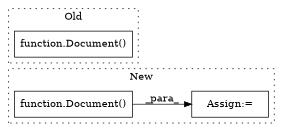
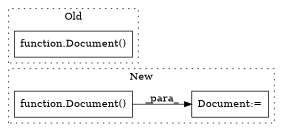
(230, 104) -> (230, 104)
